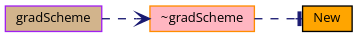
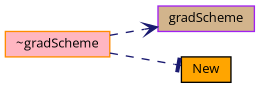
(119, 19) -> (127, 32)
